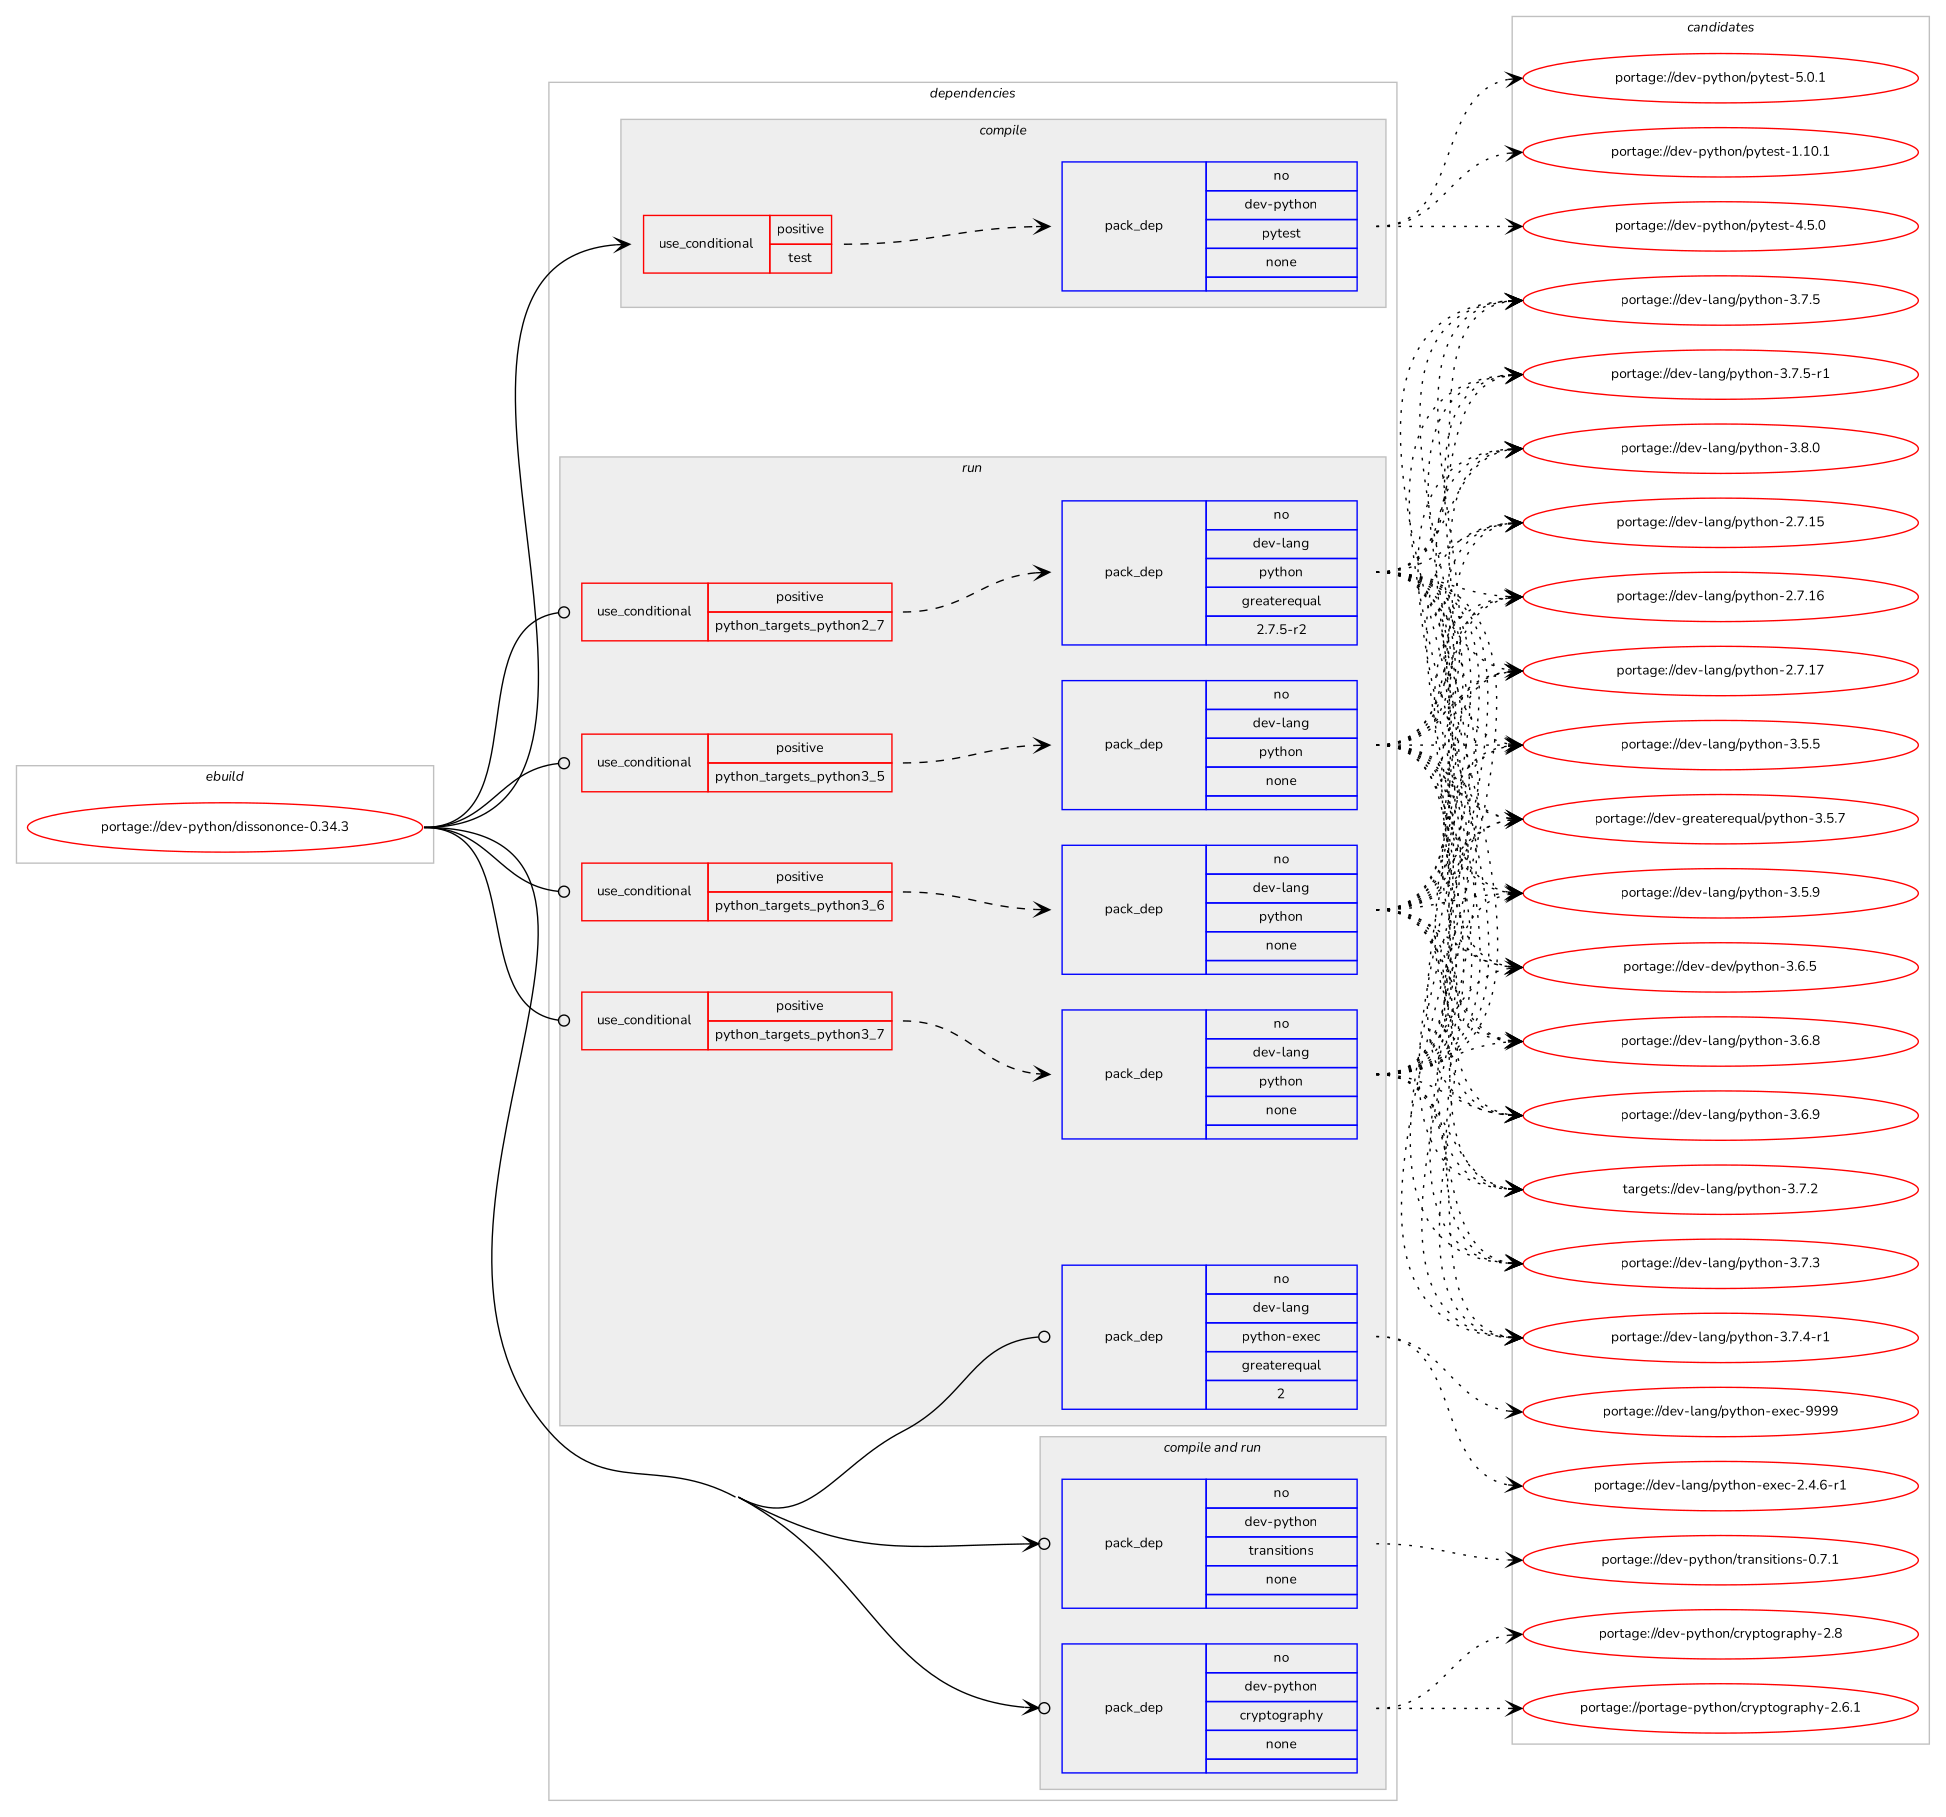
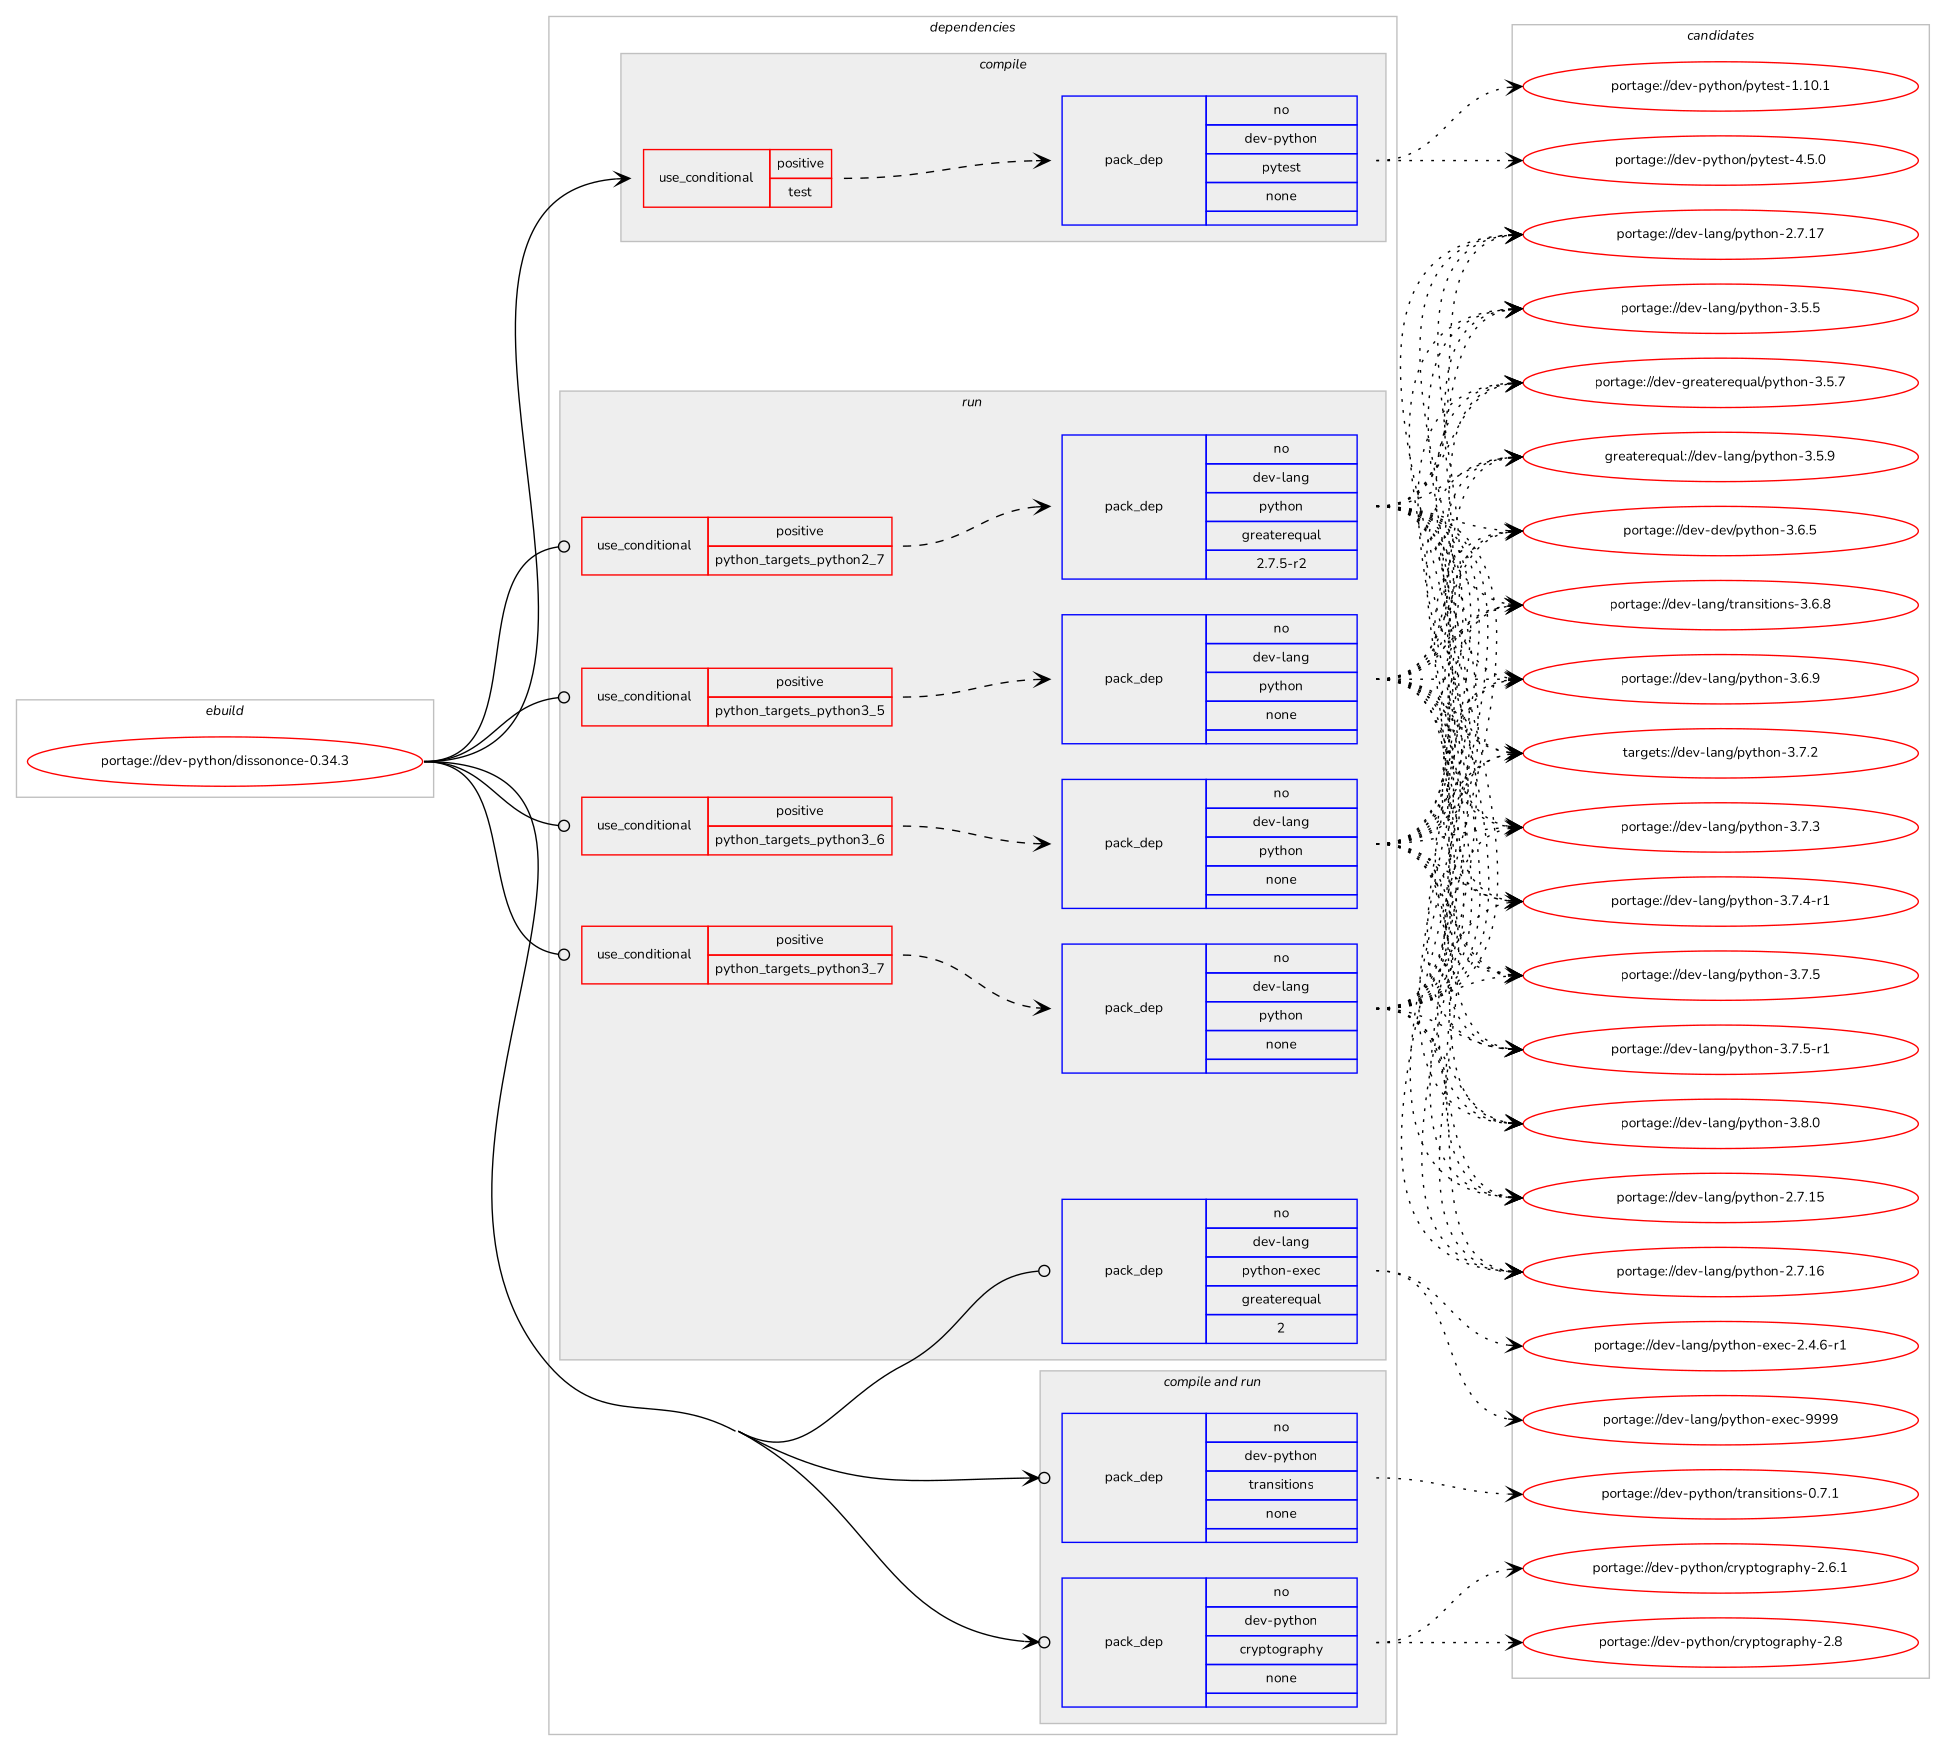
(1721, 78) -> none
(1721, 893) -> (1721, 457)
(1721, 1042) -> (1721, 605)
(1721, 1708) -> (1721, 1568)
